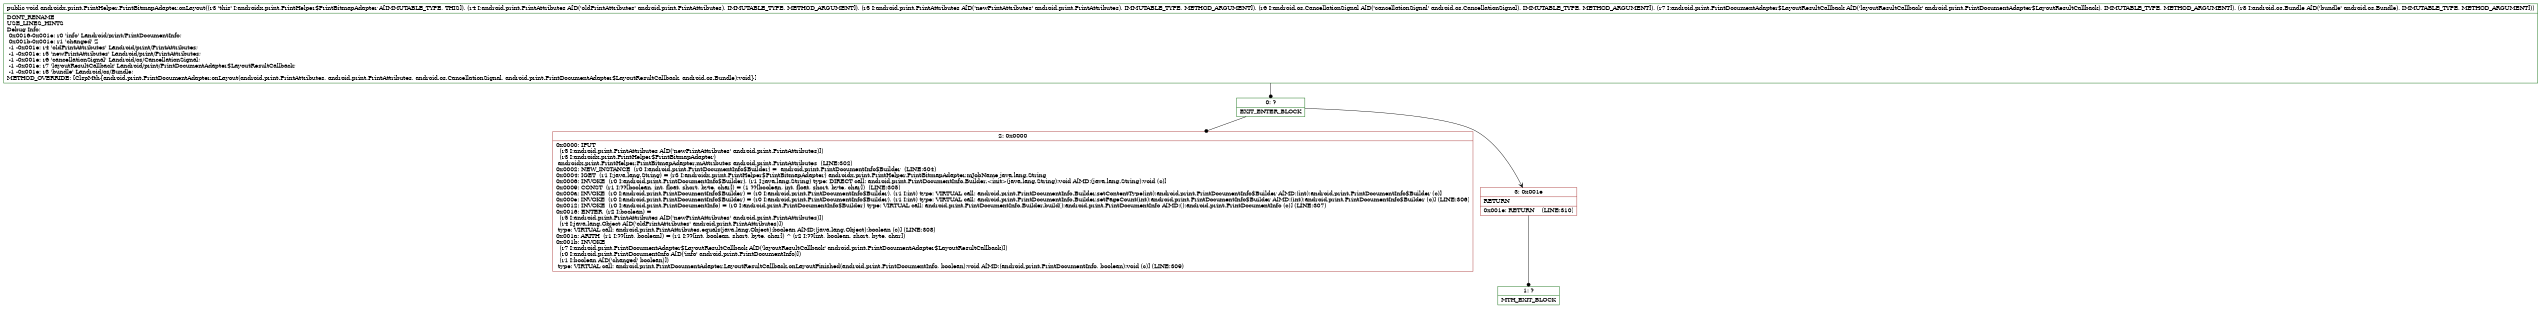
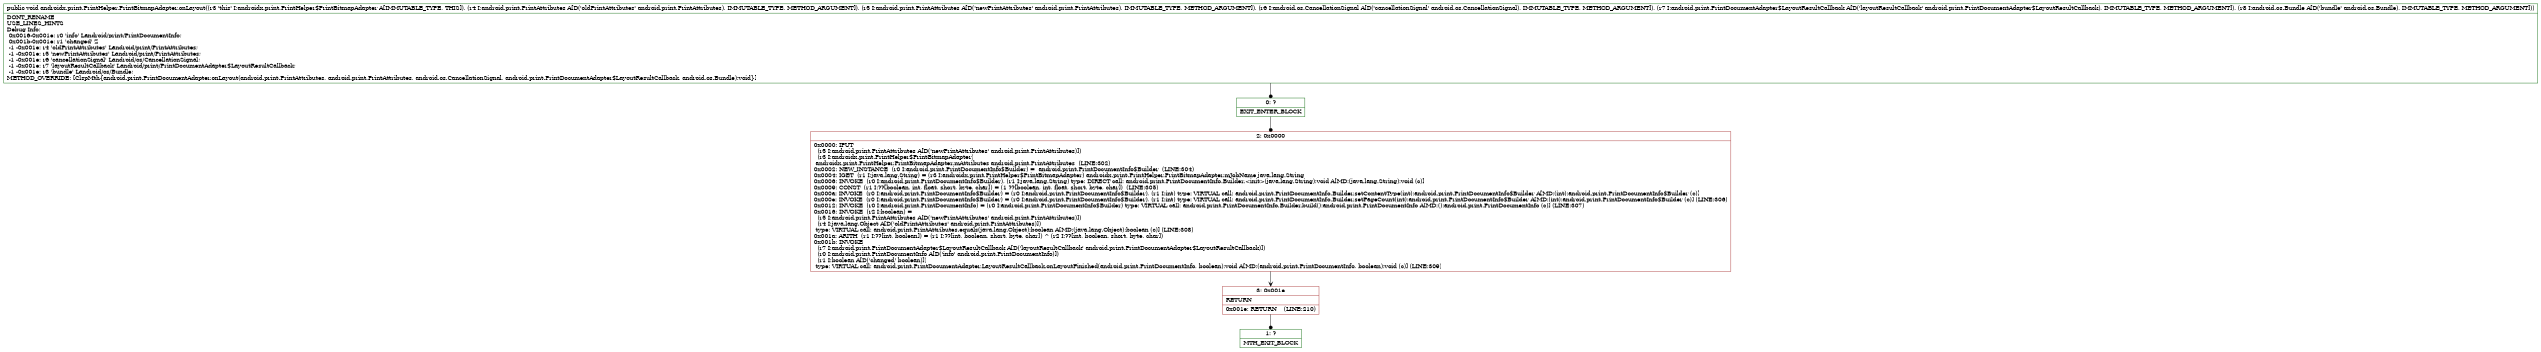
(1426, 118) -> (1271, 277)
(1529, 211) -> (1271, 309)
(605, 212) -> (864, 212)
